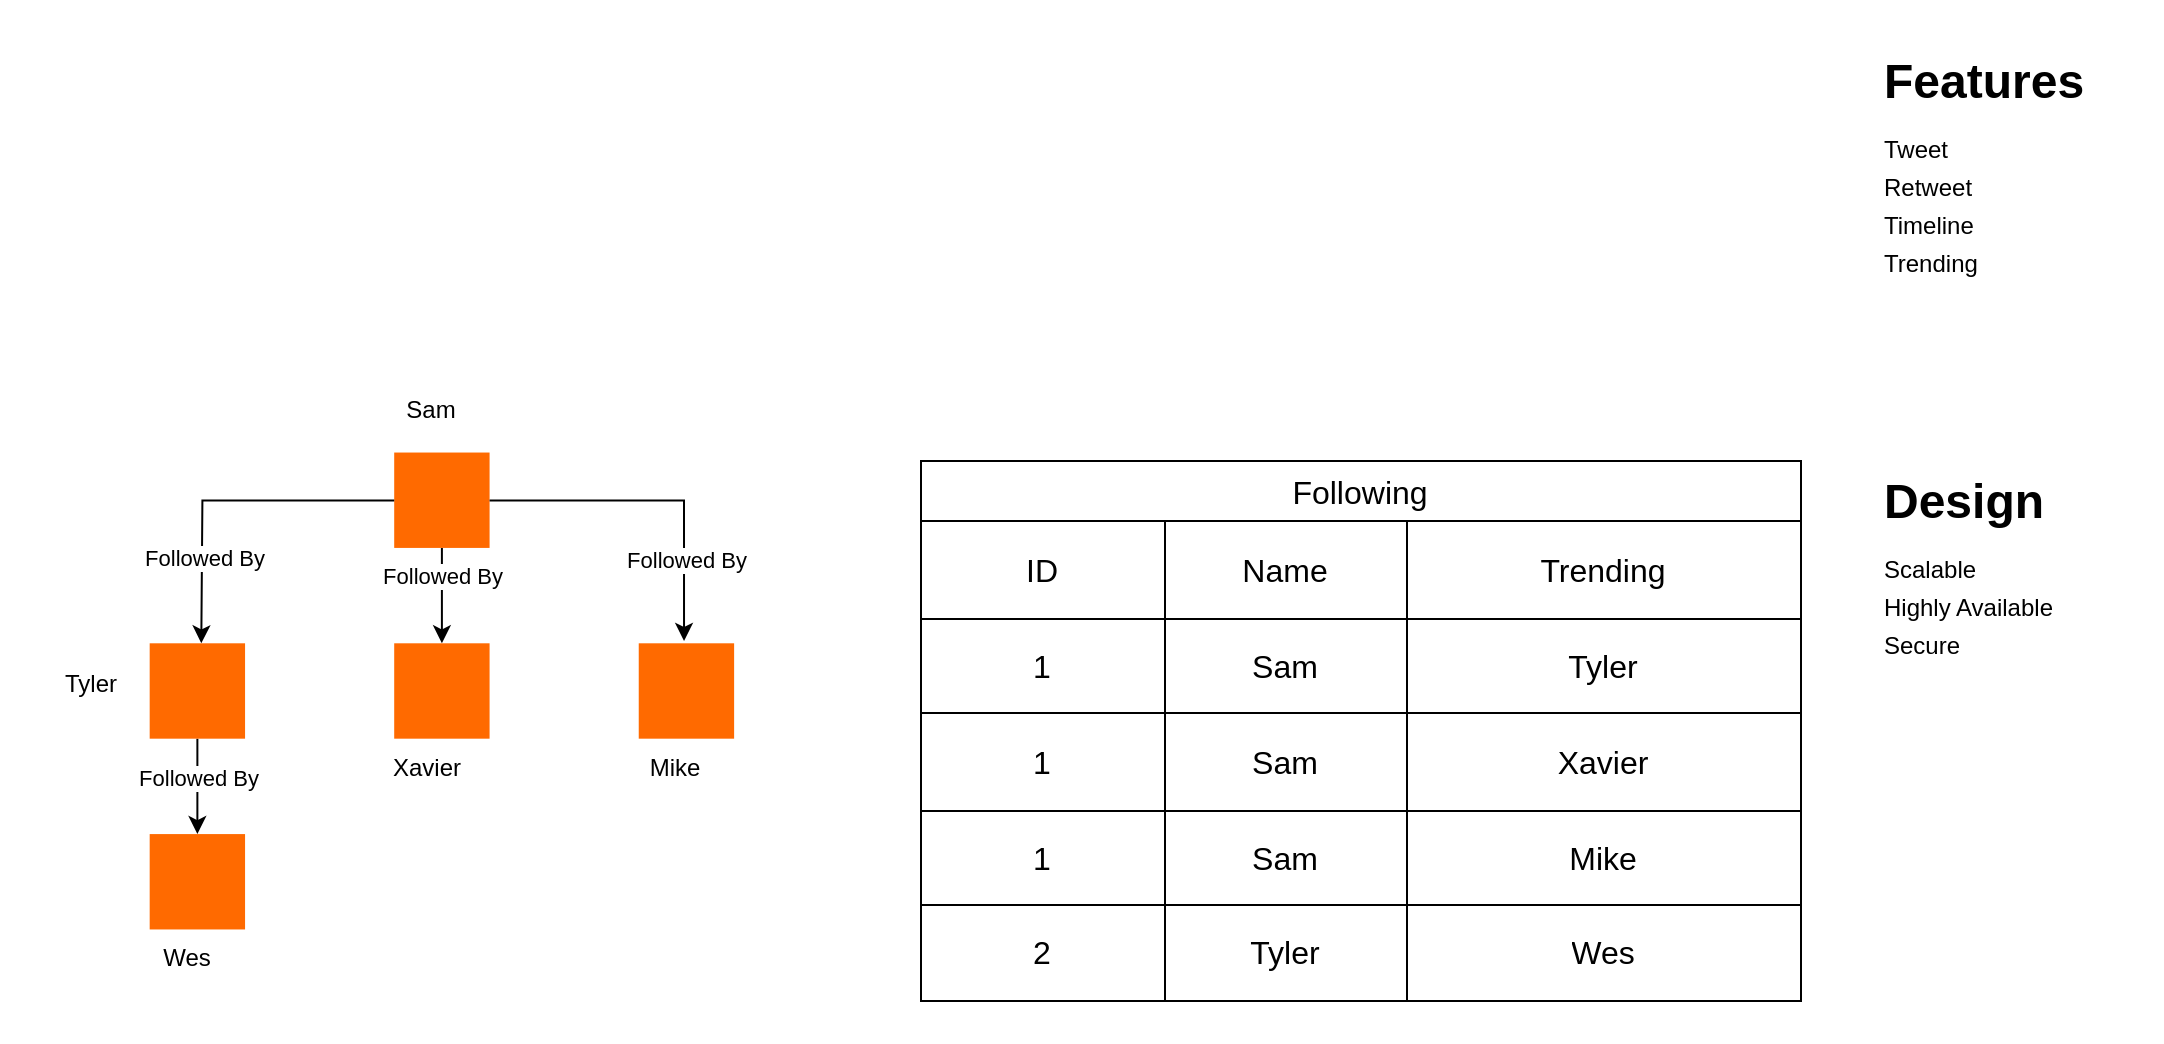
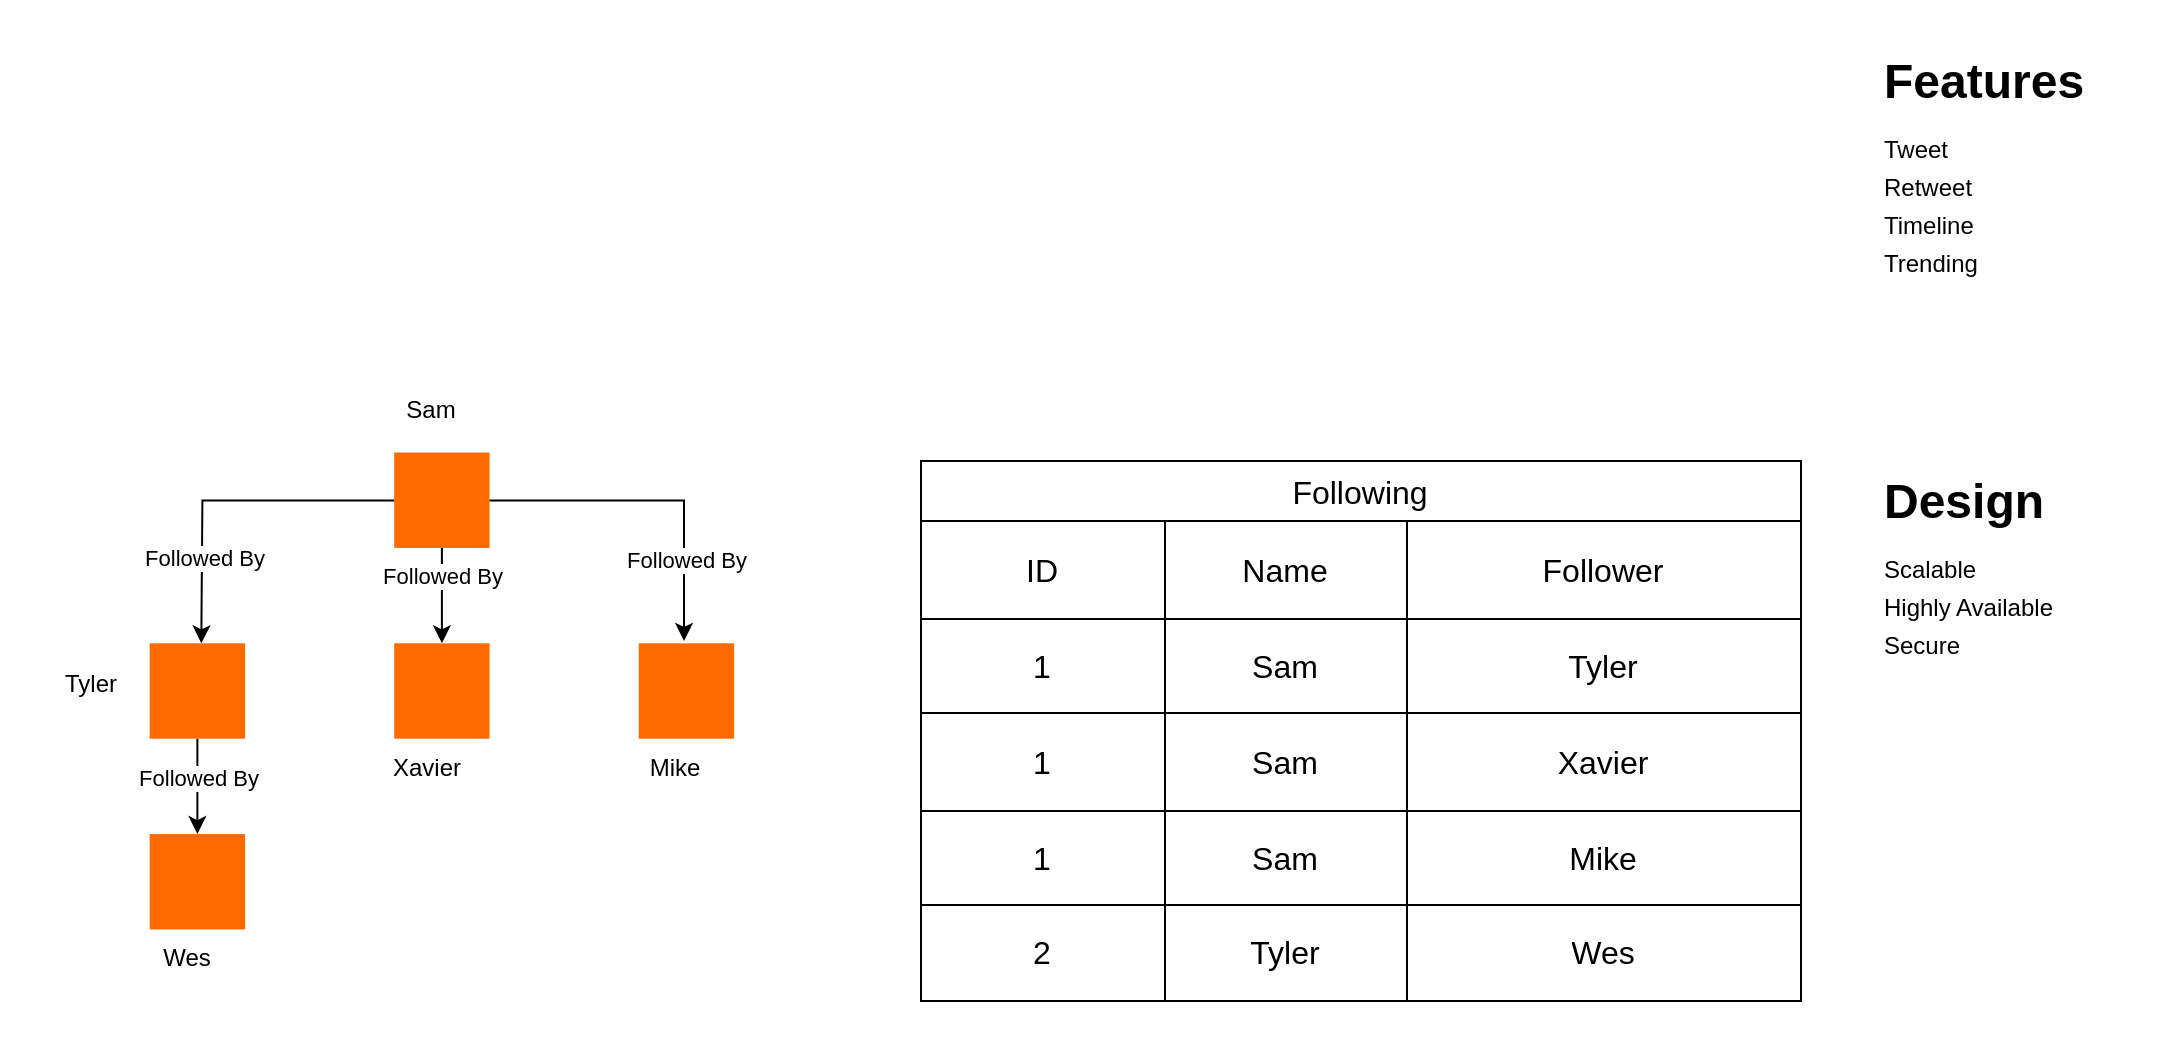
(1604, 571) -> (1604, 571)
